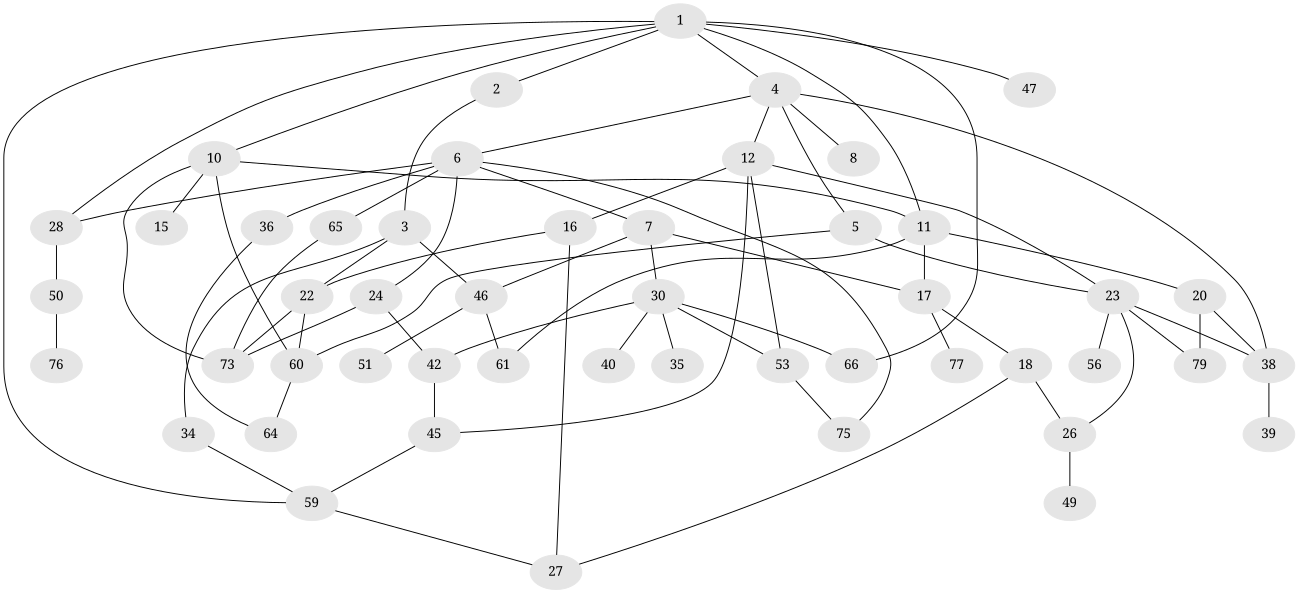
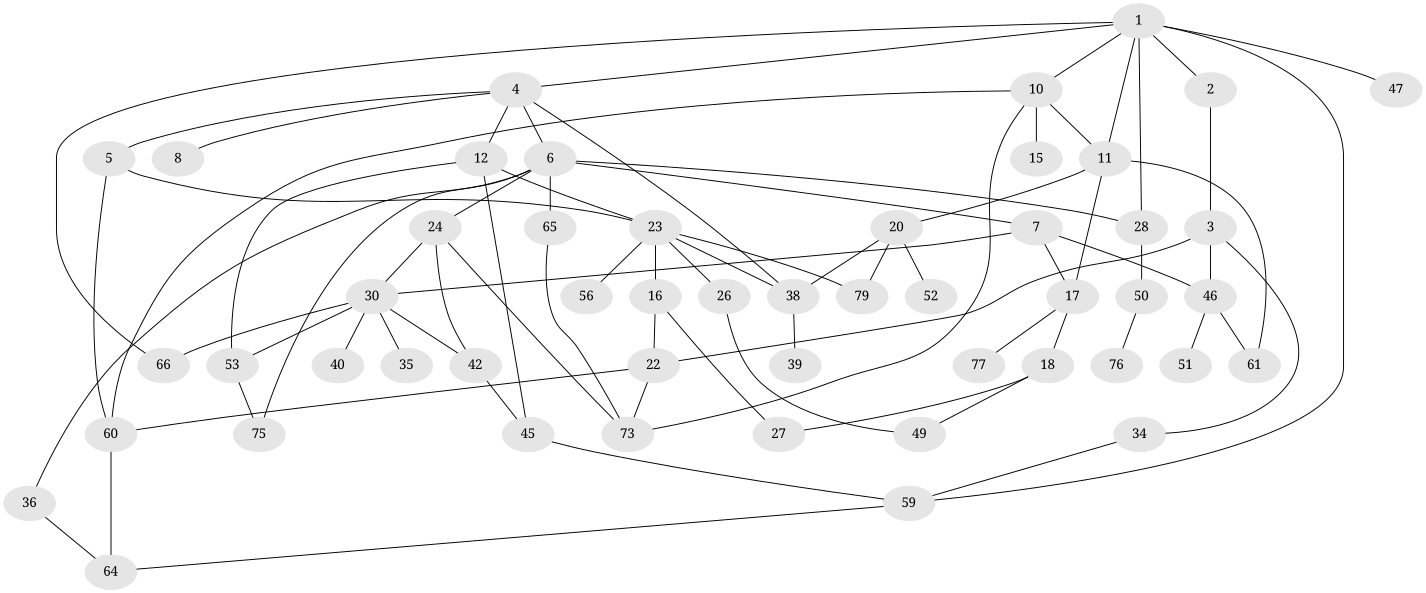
(659, 193) -> (656, 262)
none -> (404, 262)
none -> (931, 297)
(1048, 400) -> (984, 400)
(434, 538) -> (510, 538)
